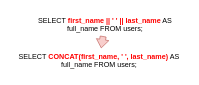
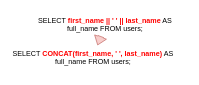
(99, 60) -> (93, 57)
